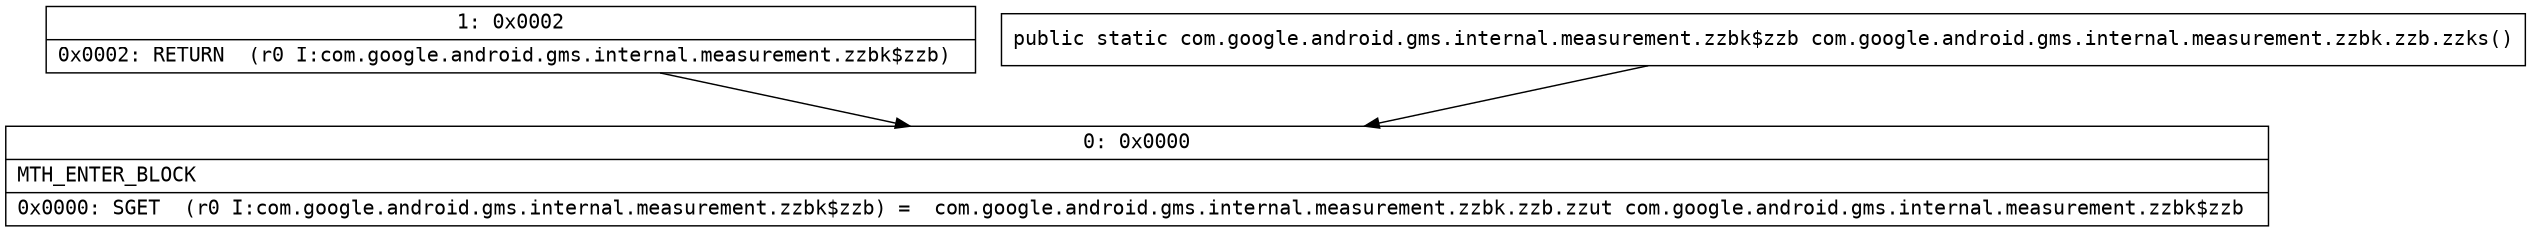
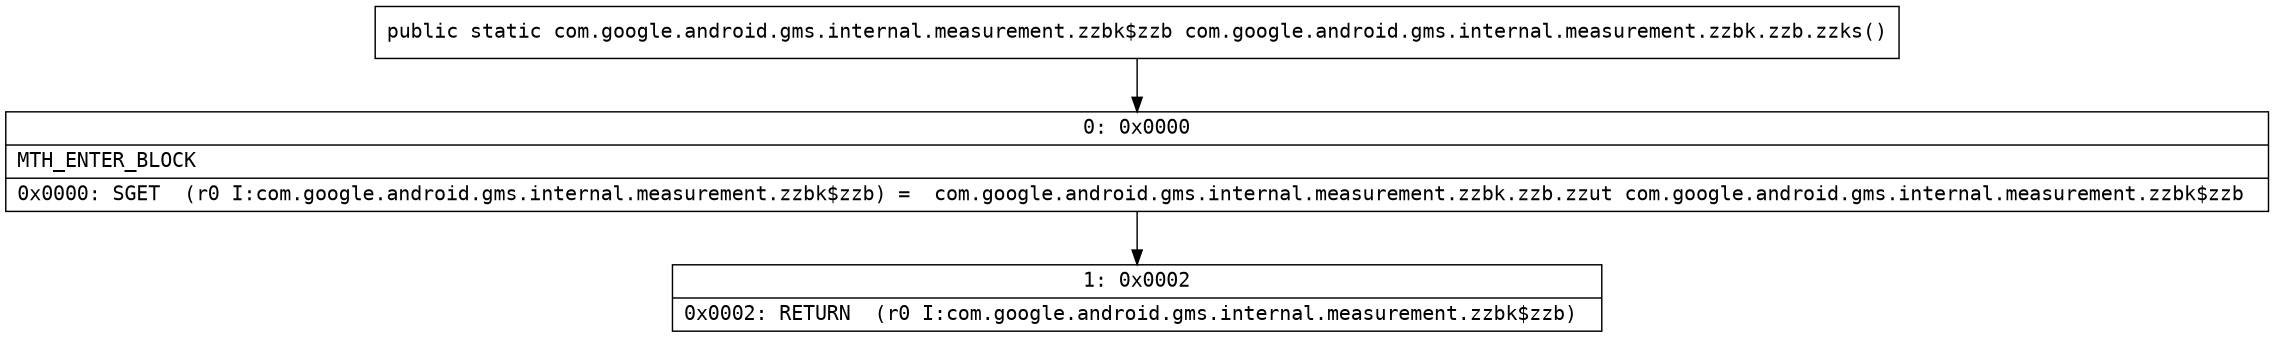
(778, 98) -> (1137, 231)
